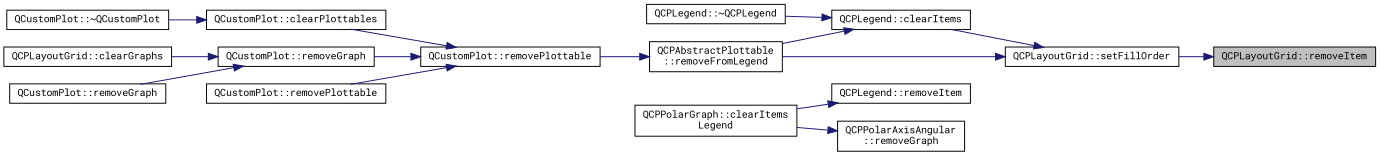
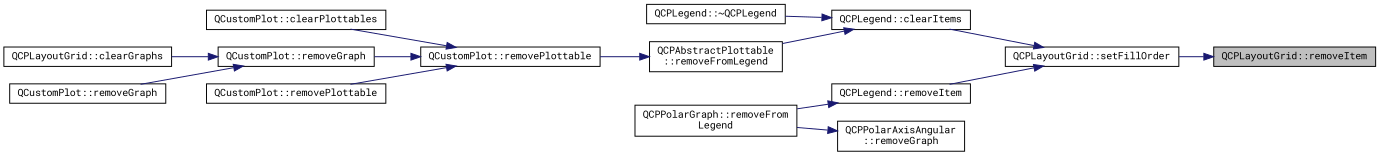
(88, 20) -> none
(889, 57) -> (992, 76)
(716, 121) -> (716, 121)
